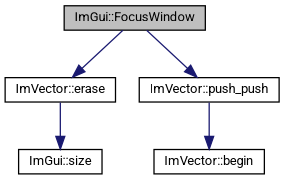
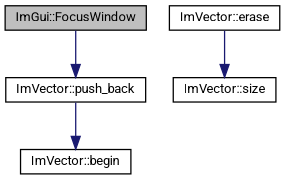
(102, 49) -> none
(209, 90) -> (76, 90)
(60, 162) -> (225, 90)
